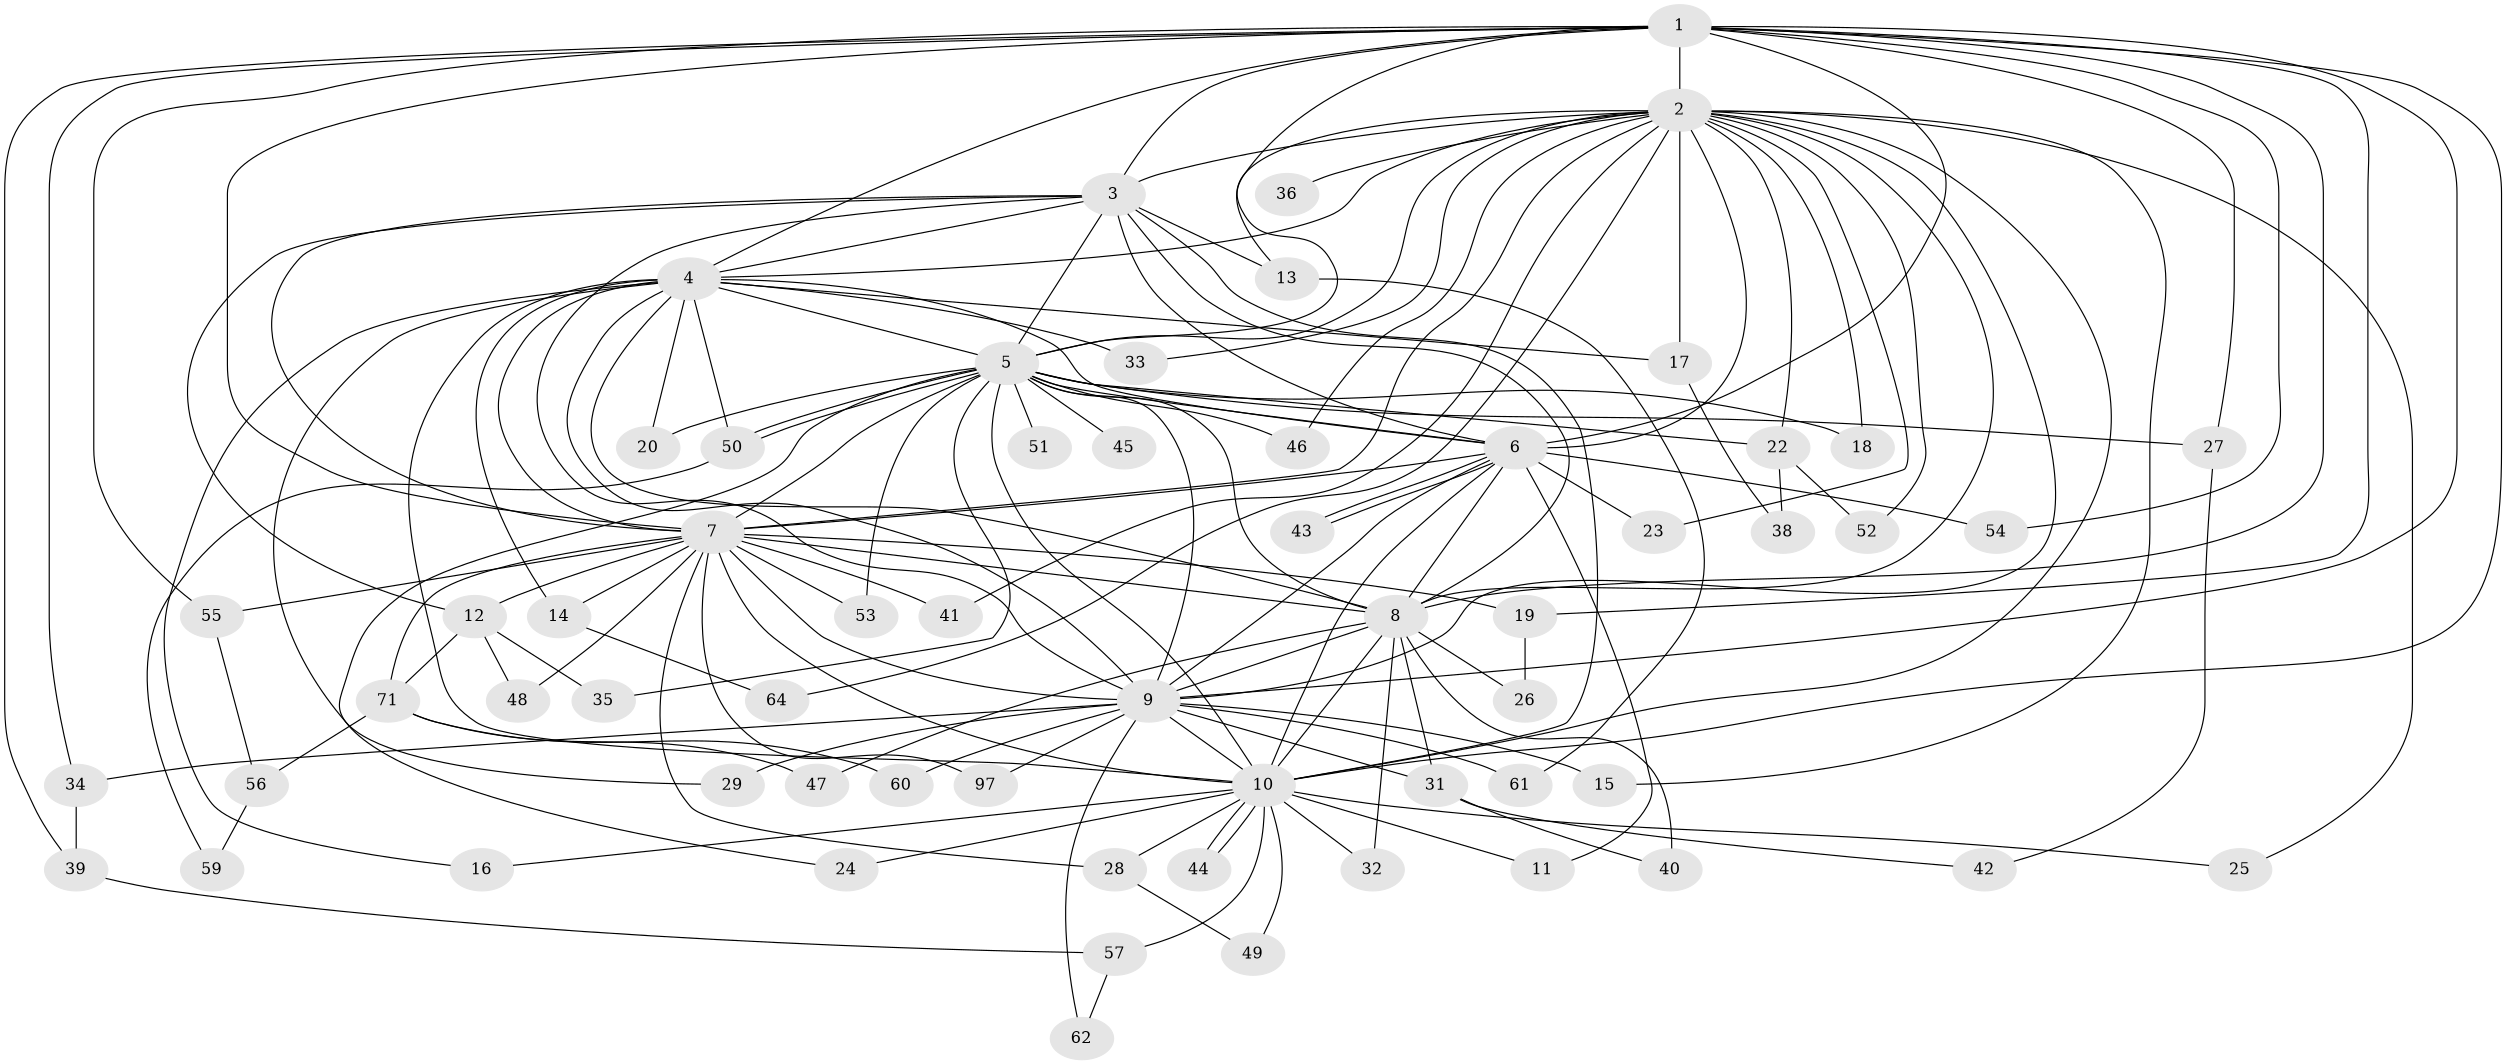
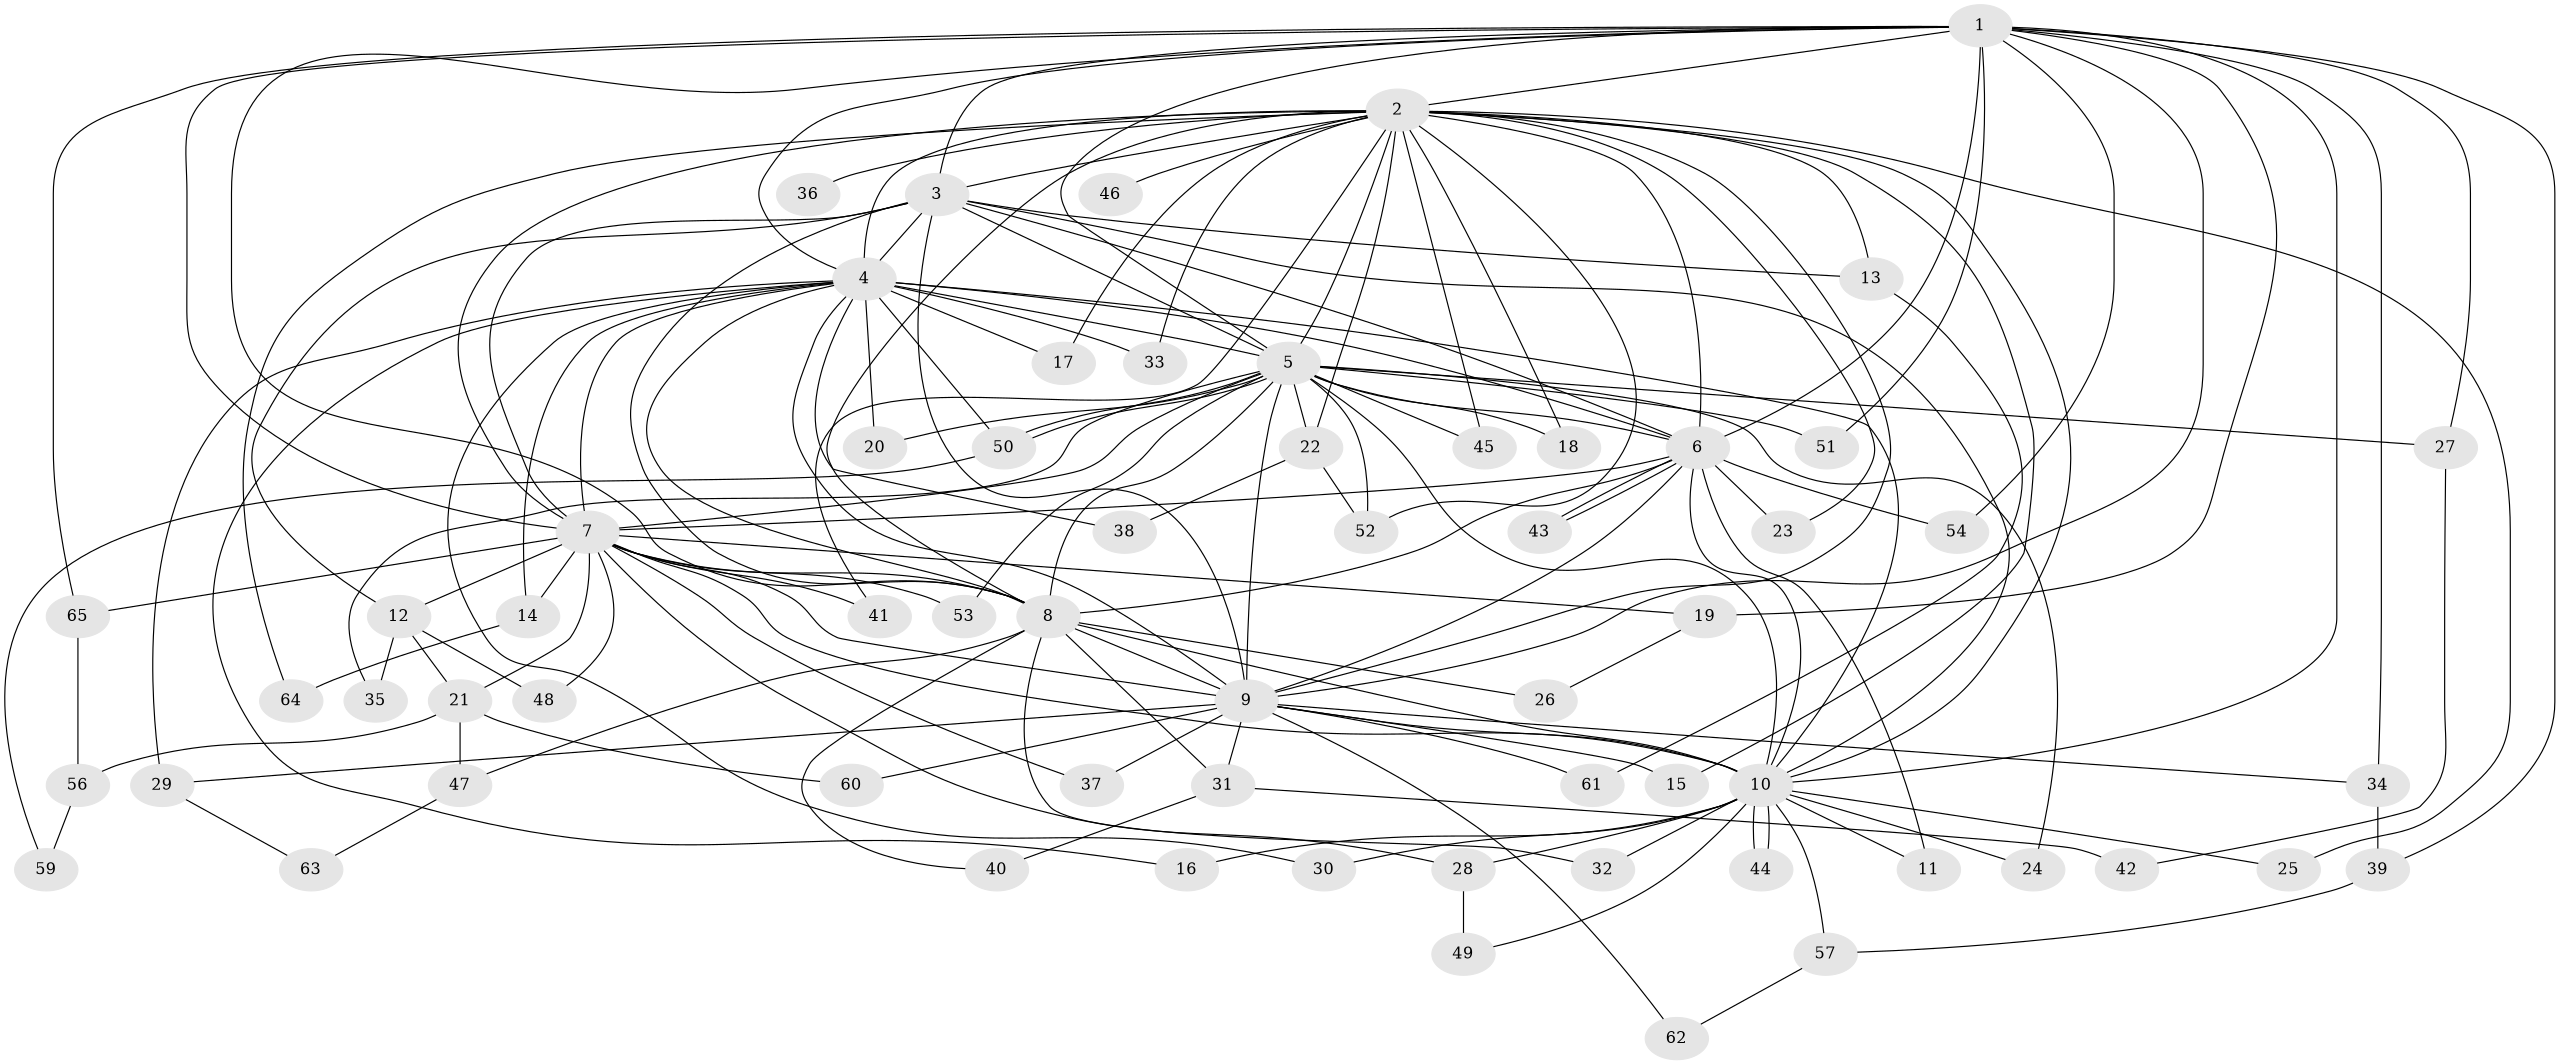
none -> (1969, 249)
none -> (1439, 272)
(1207, 415) -> (1358, 437)
(1725, 451) -> (886, 481)
(212, 617) -> (78, 617)
(388, 701) -> (460, 701)
(986, 785) -> (1092, 785)
none -> (311, 870)
none -> (1324, 870)
